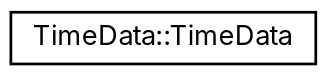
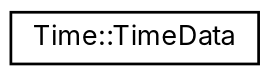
(163, 38) -> (135, 38)
